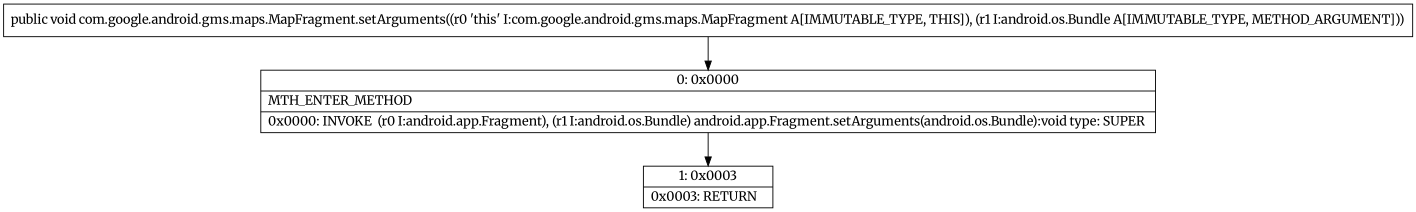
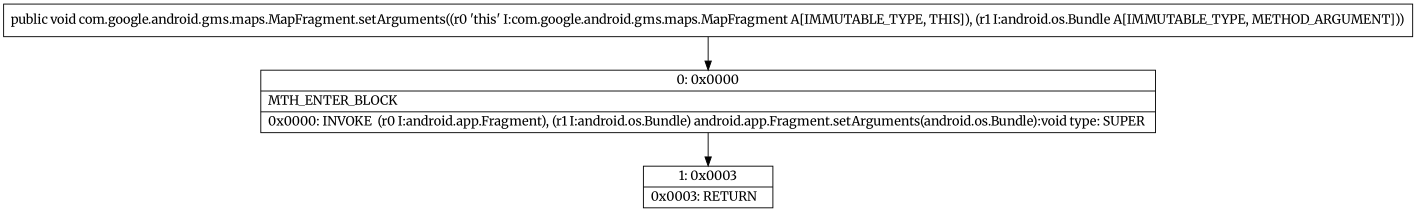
(340, 101) -> (333, 101)
